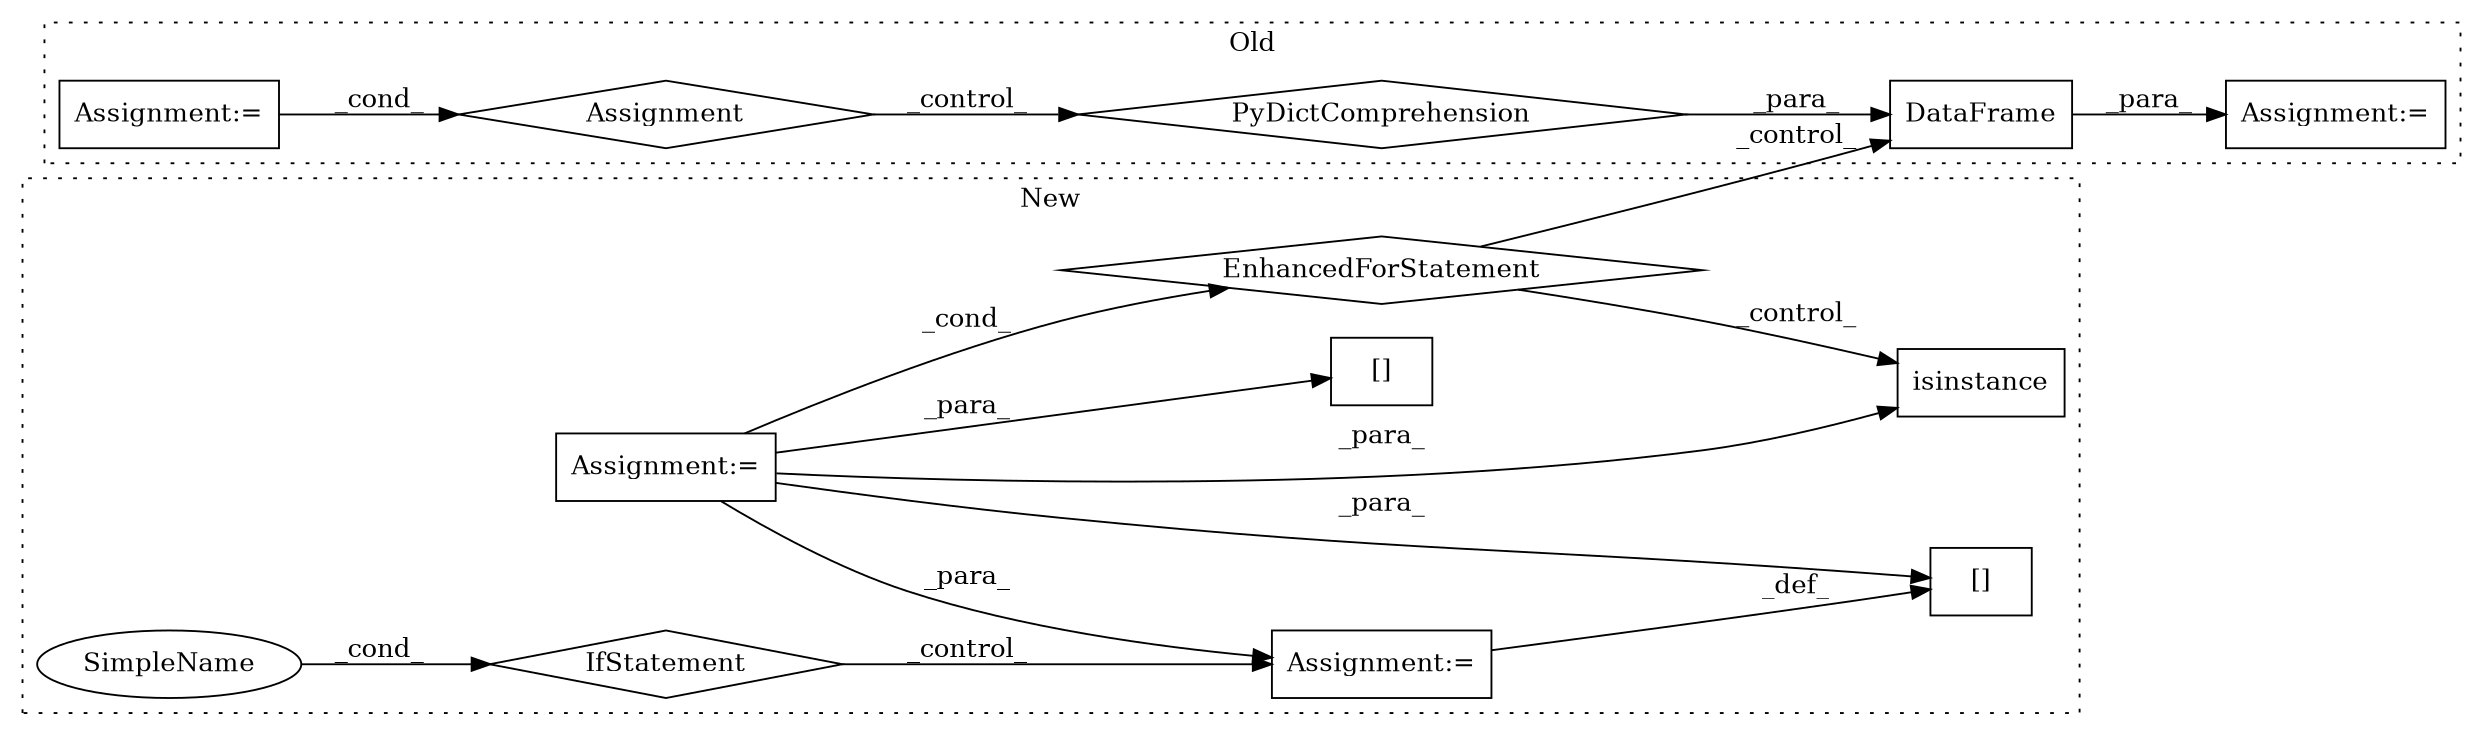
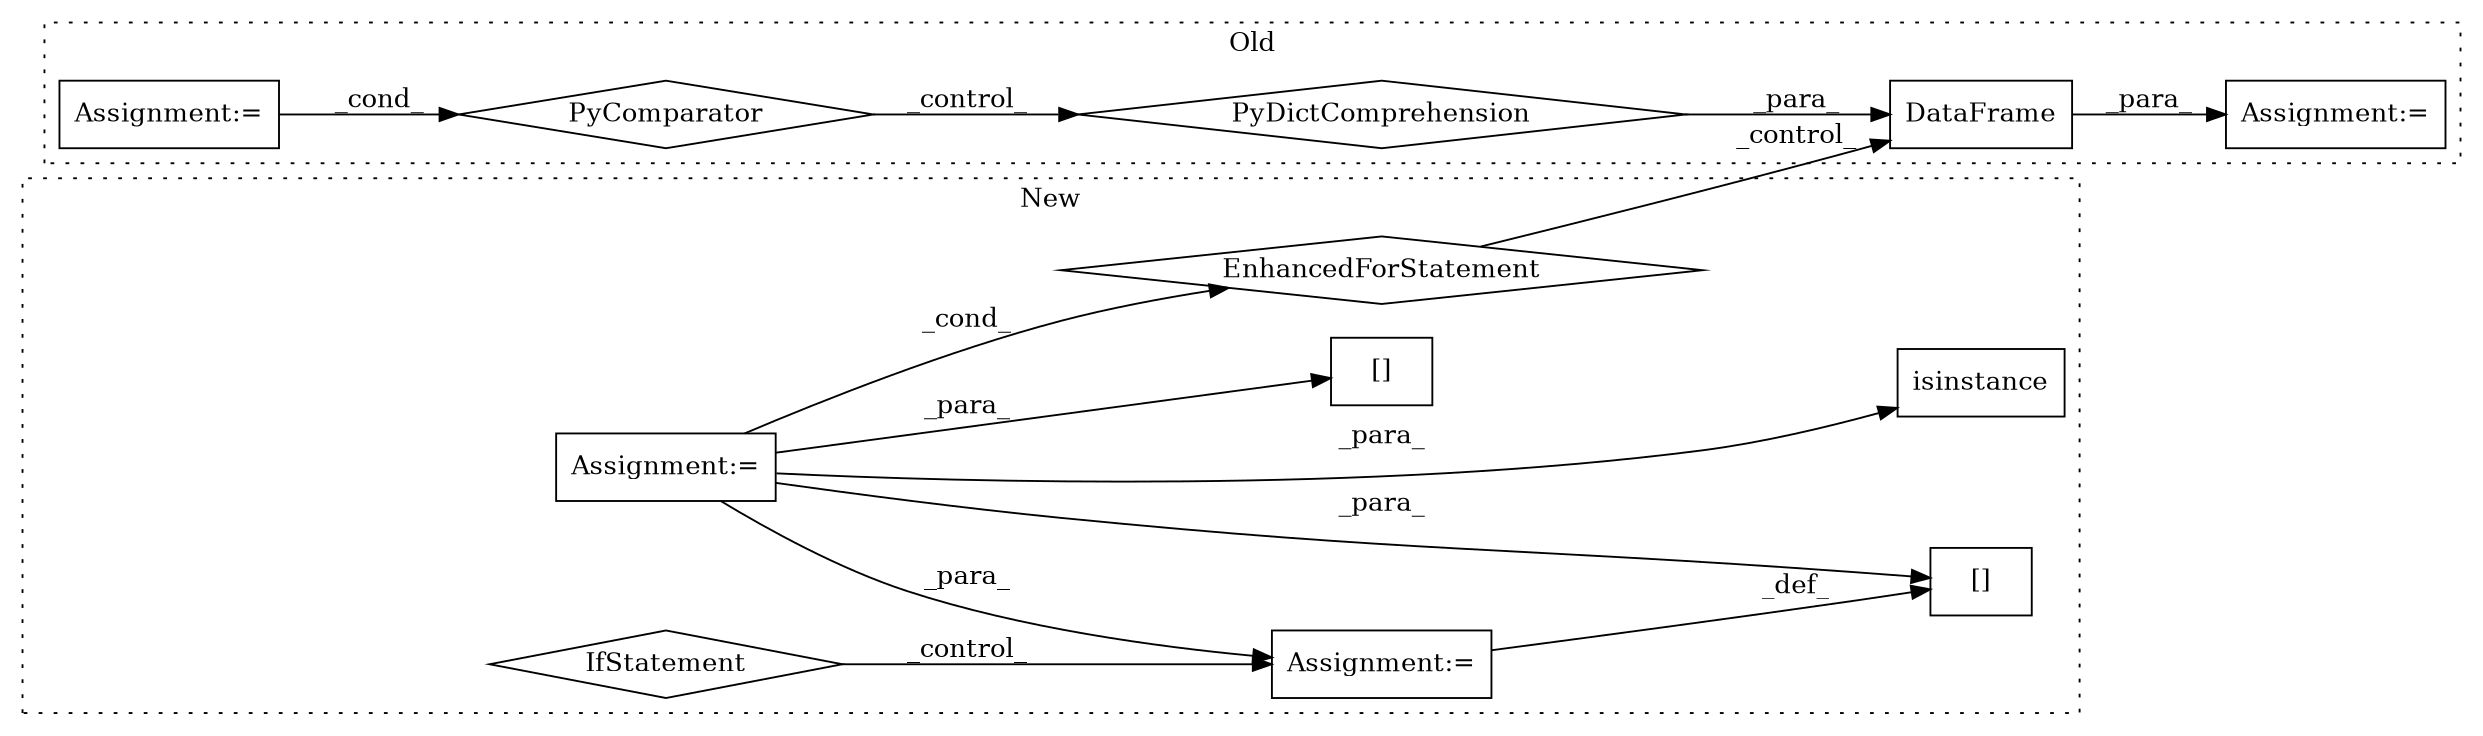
(666, 114) -> (666, 114)
(1699, 320) -> none
(169, 664) -> none
